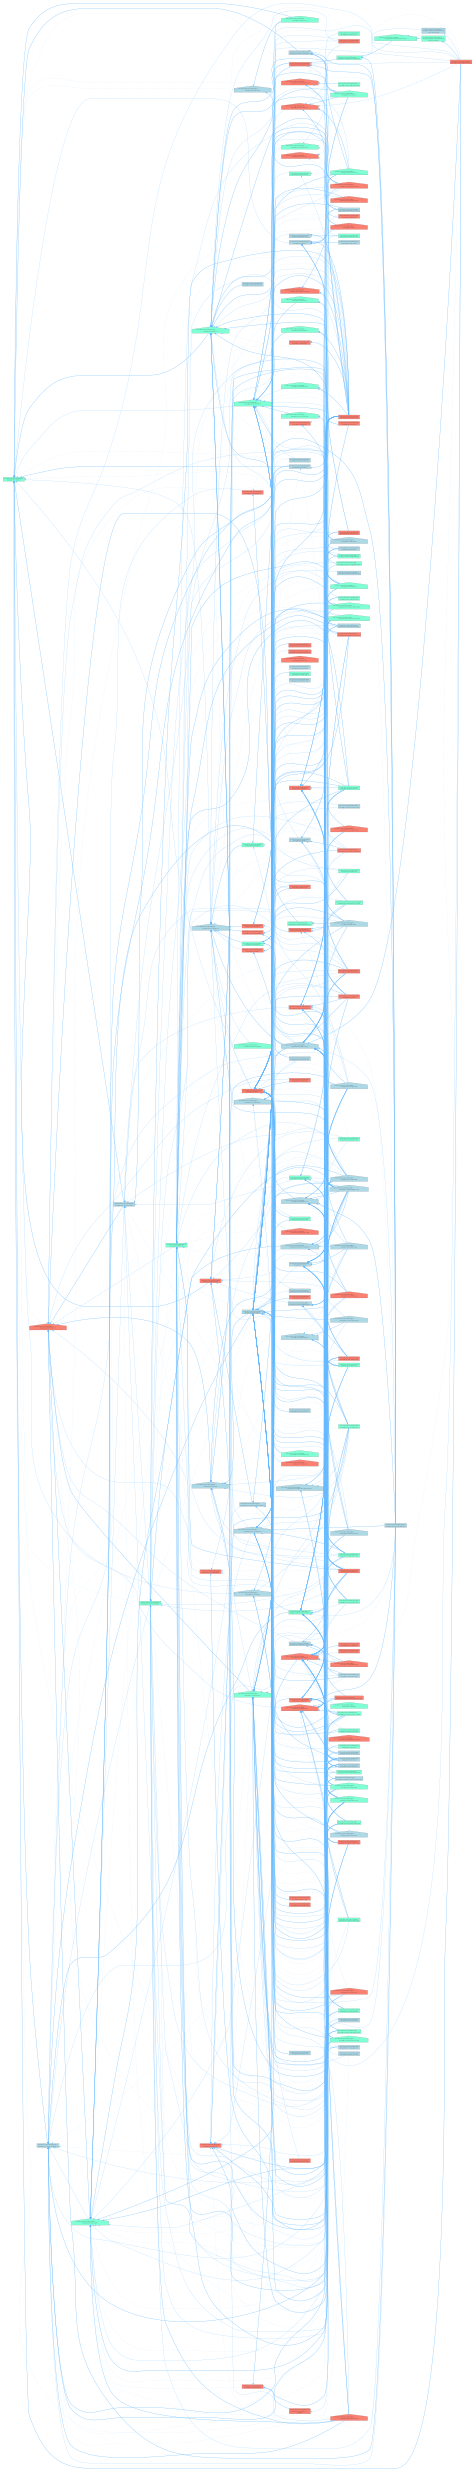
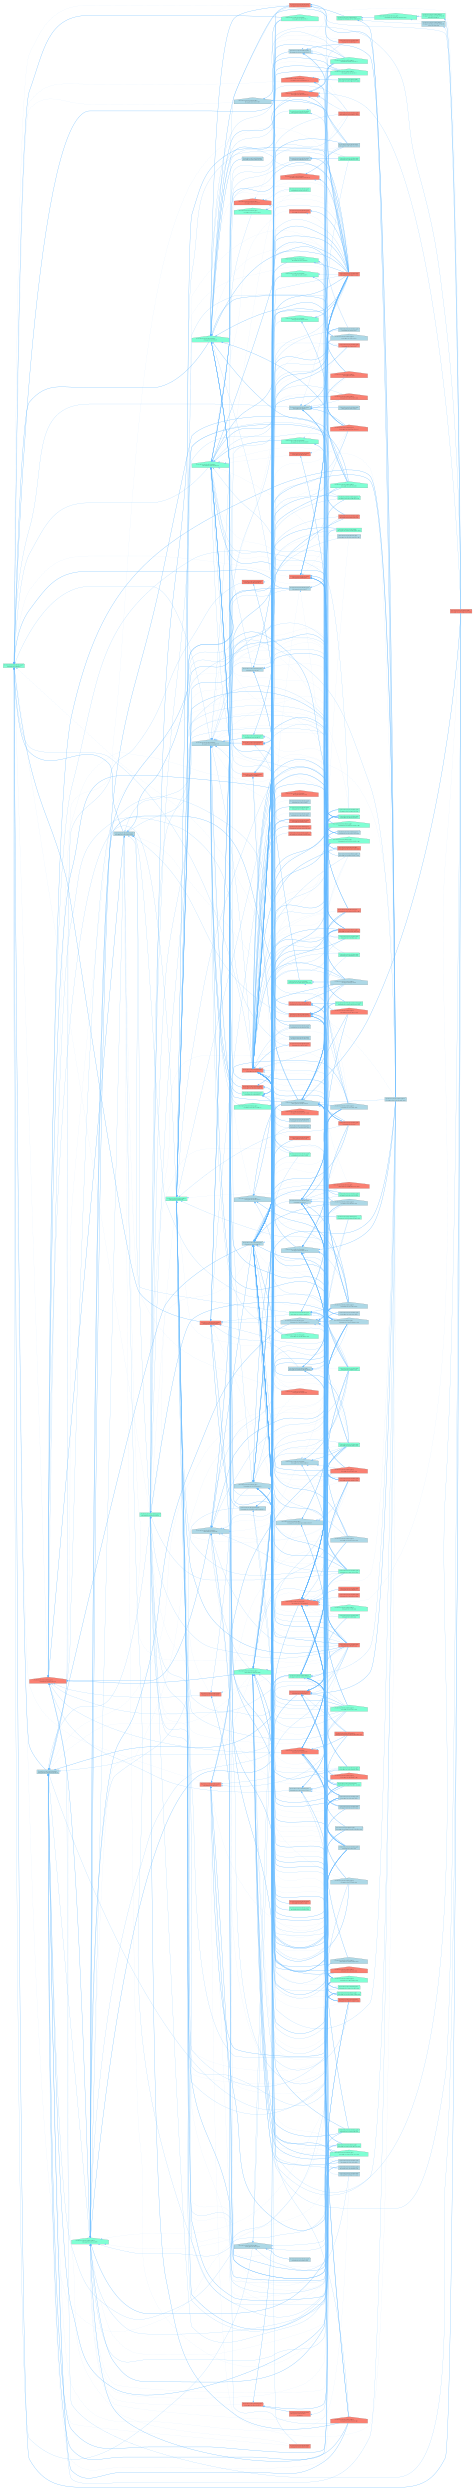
(326, 919) -> (272, 846)
(300, 1905) -> (300, 1909)
